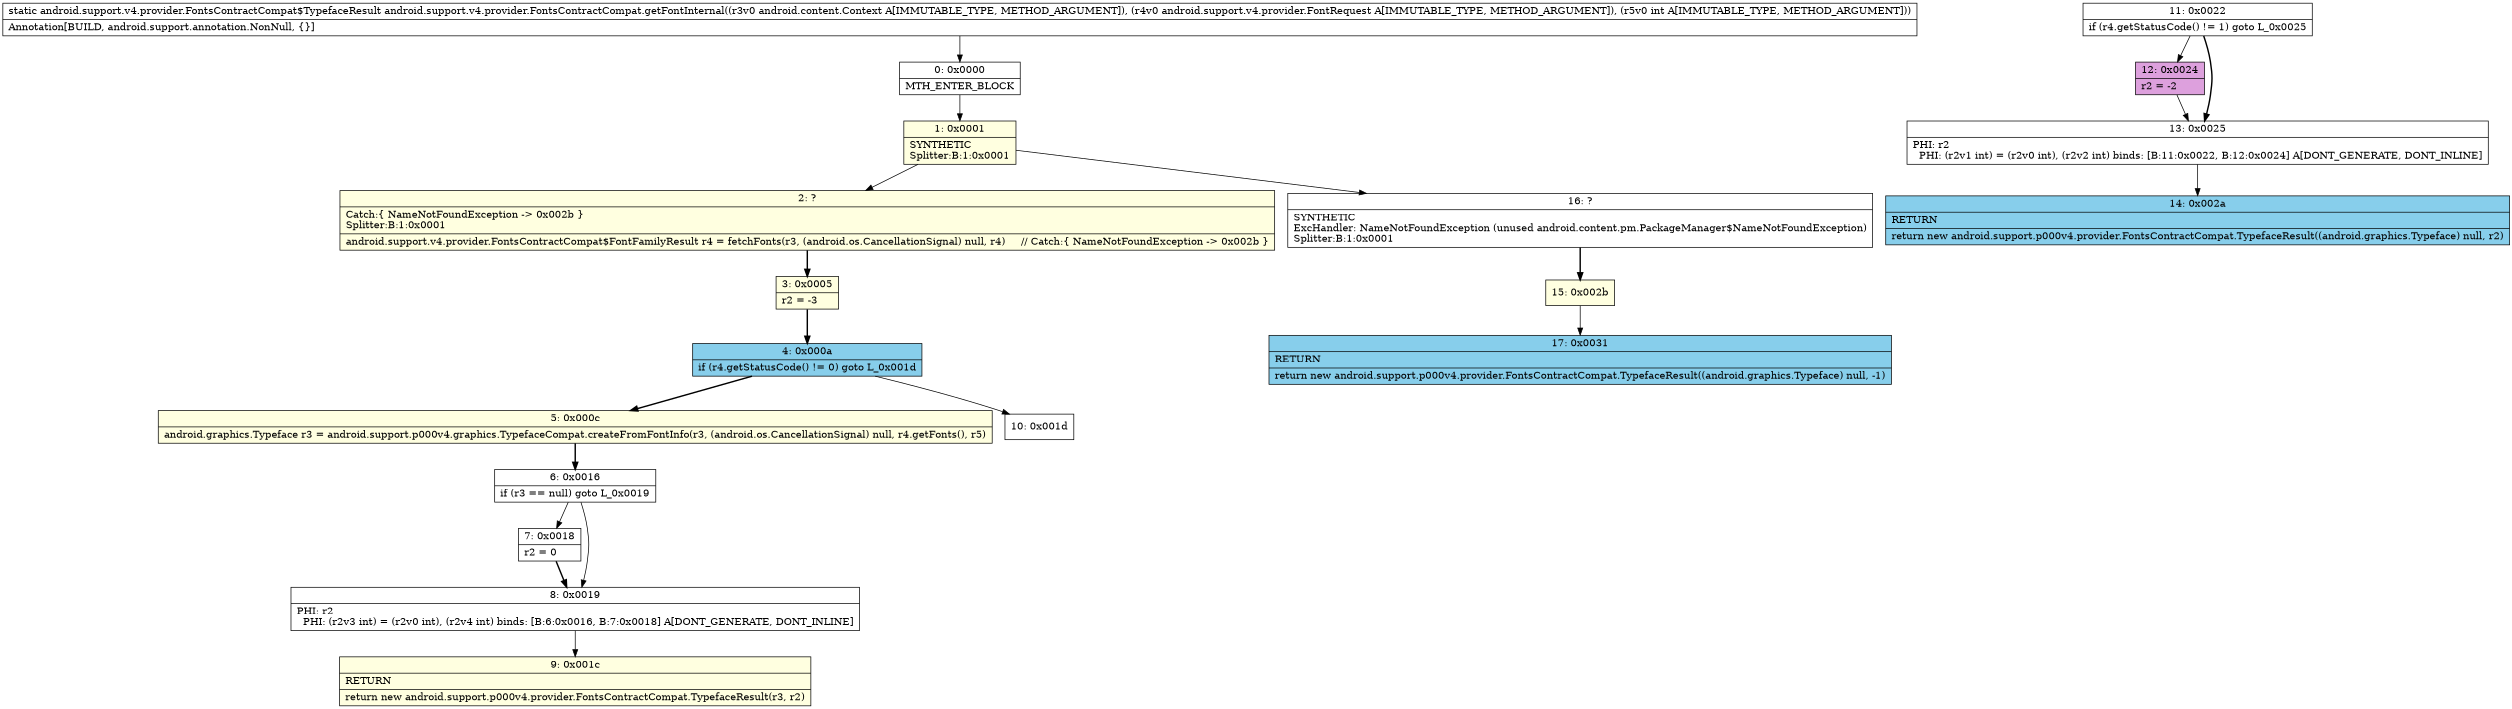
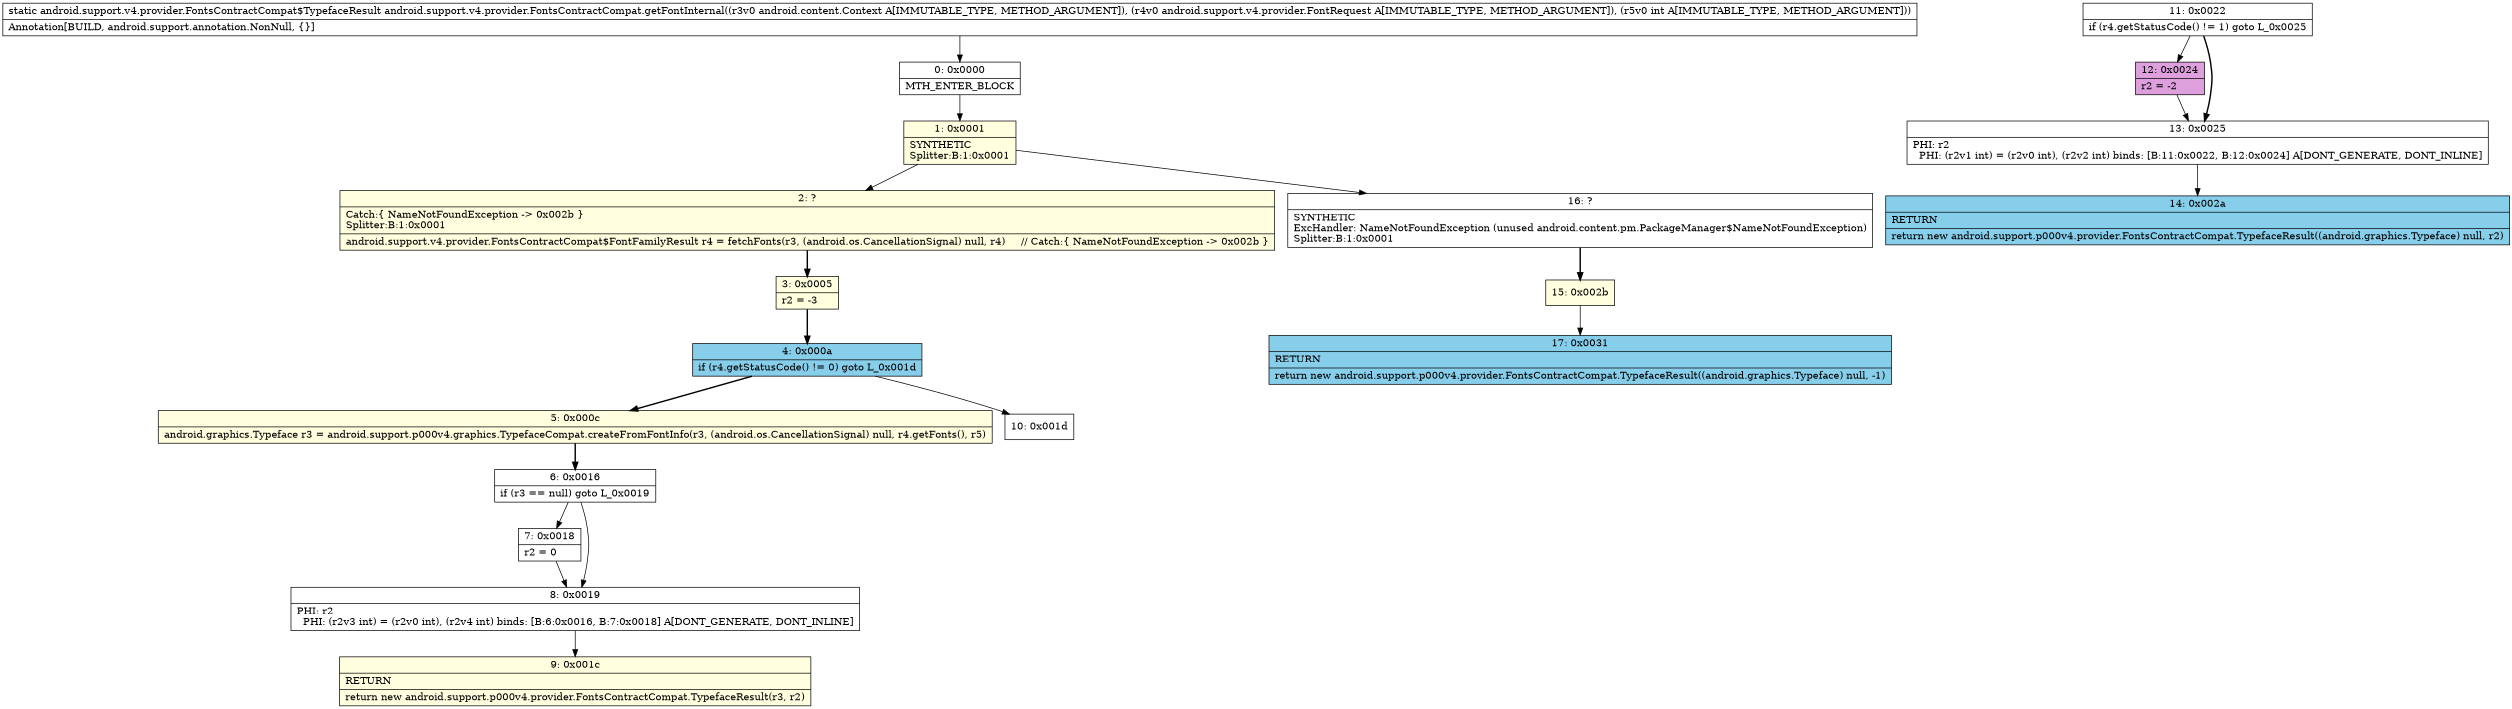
(560, 571) -> (560, 571)
